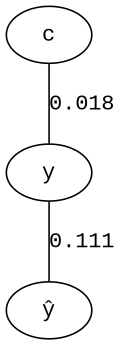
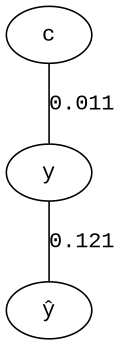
(82, 104) -> (82, 104)
(82, 241) -> (82, 241)
